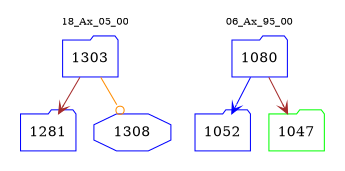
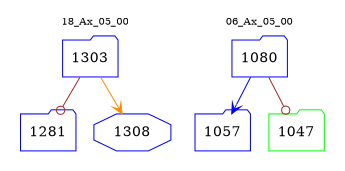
(260, 22) -> (260, 22)
(109, 91) -> (109, 91)
(71, 92) -> (71, 92)
(276, 92) -> (276, 92)
(223, 132) -> (223, 132)
